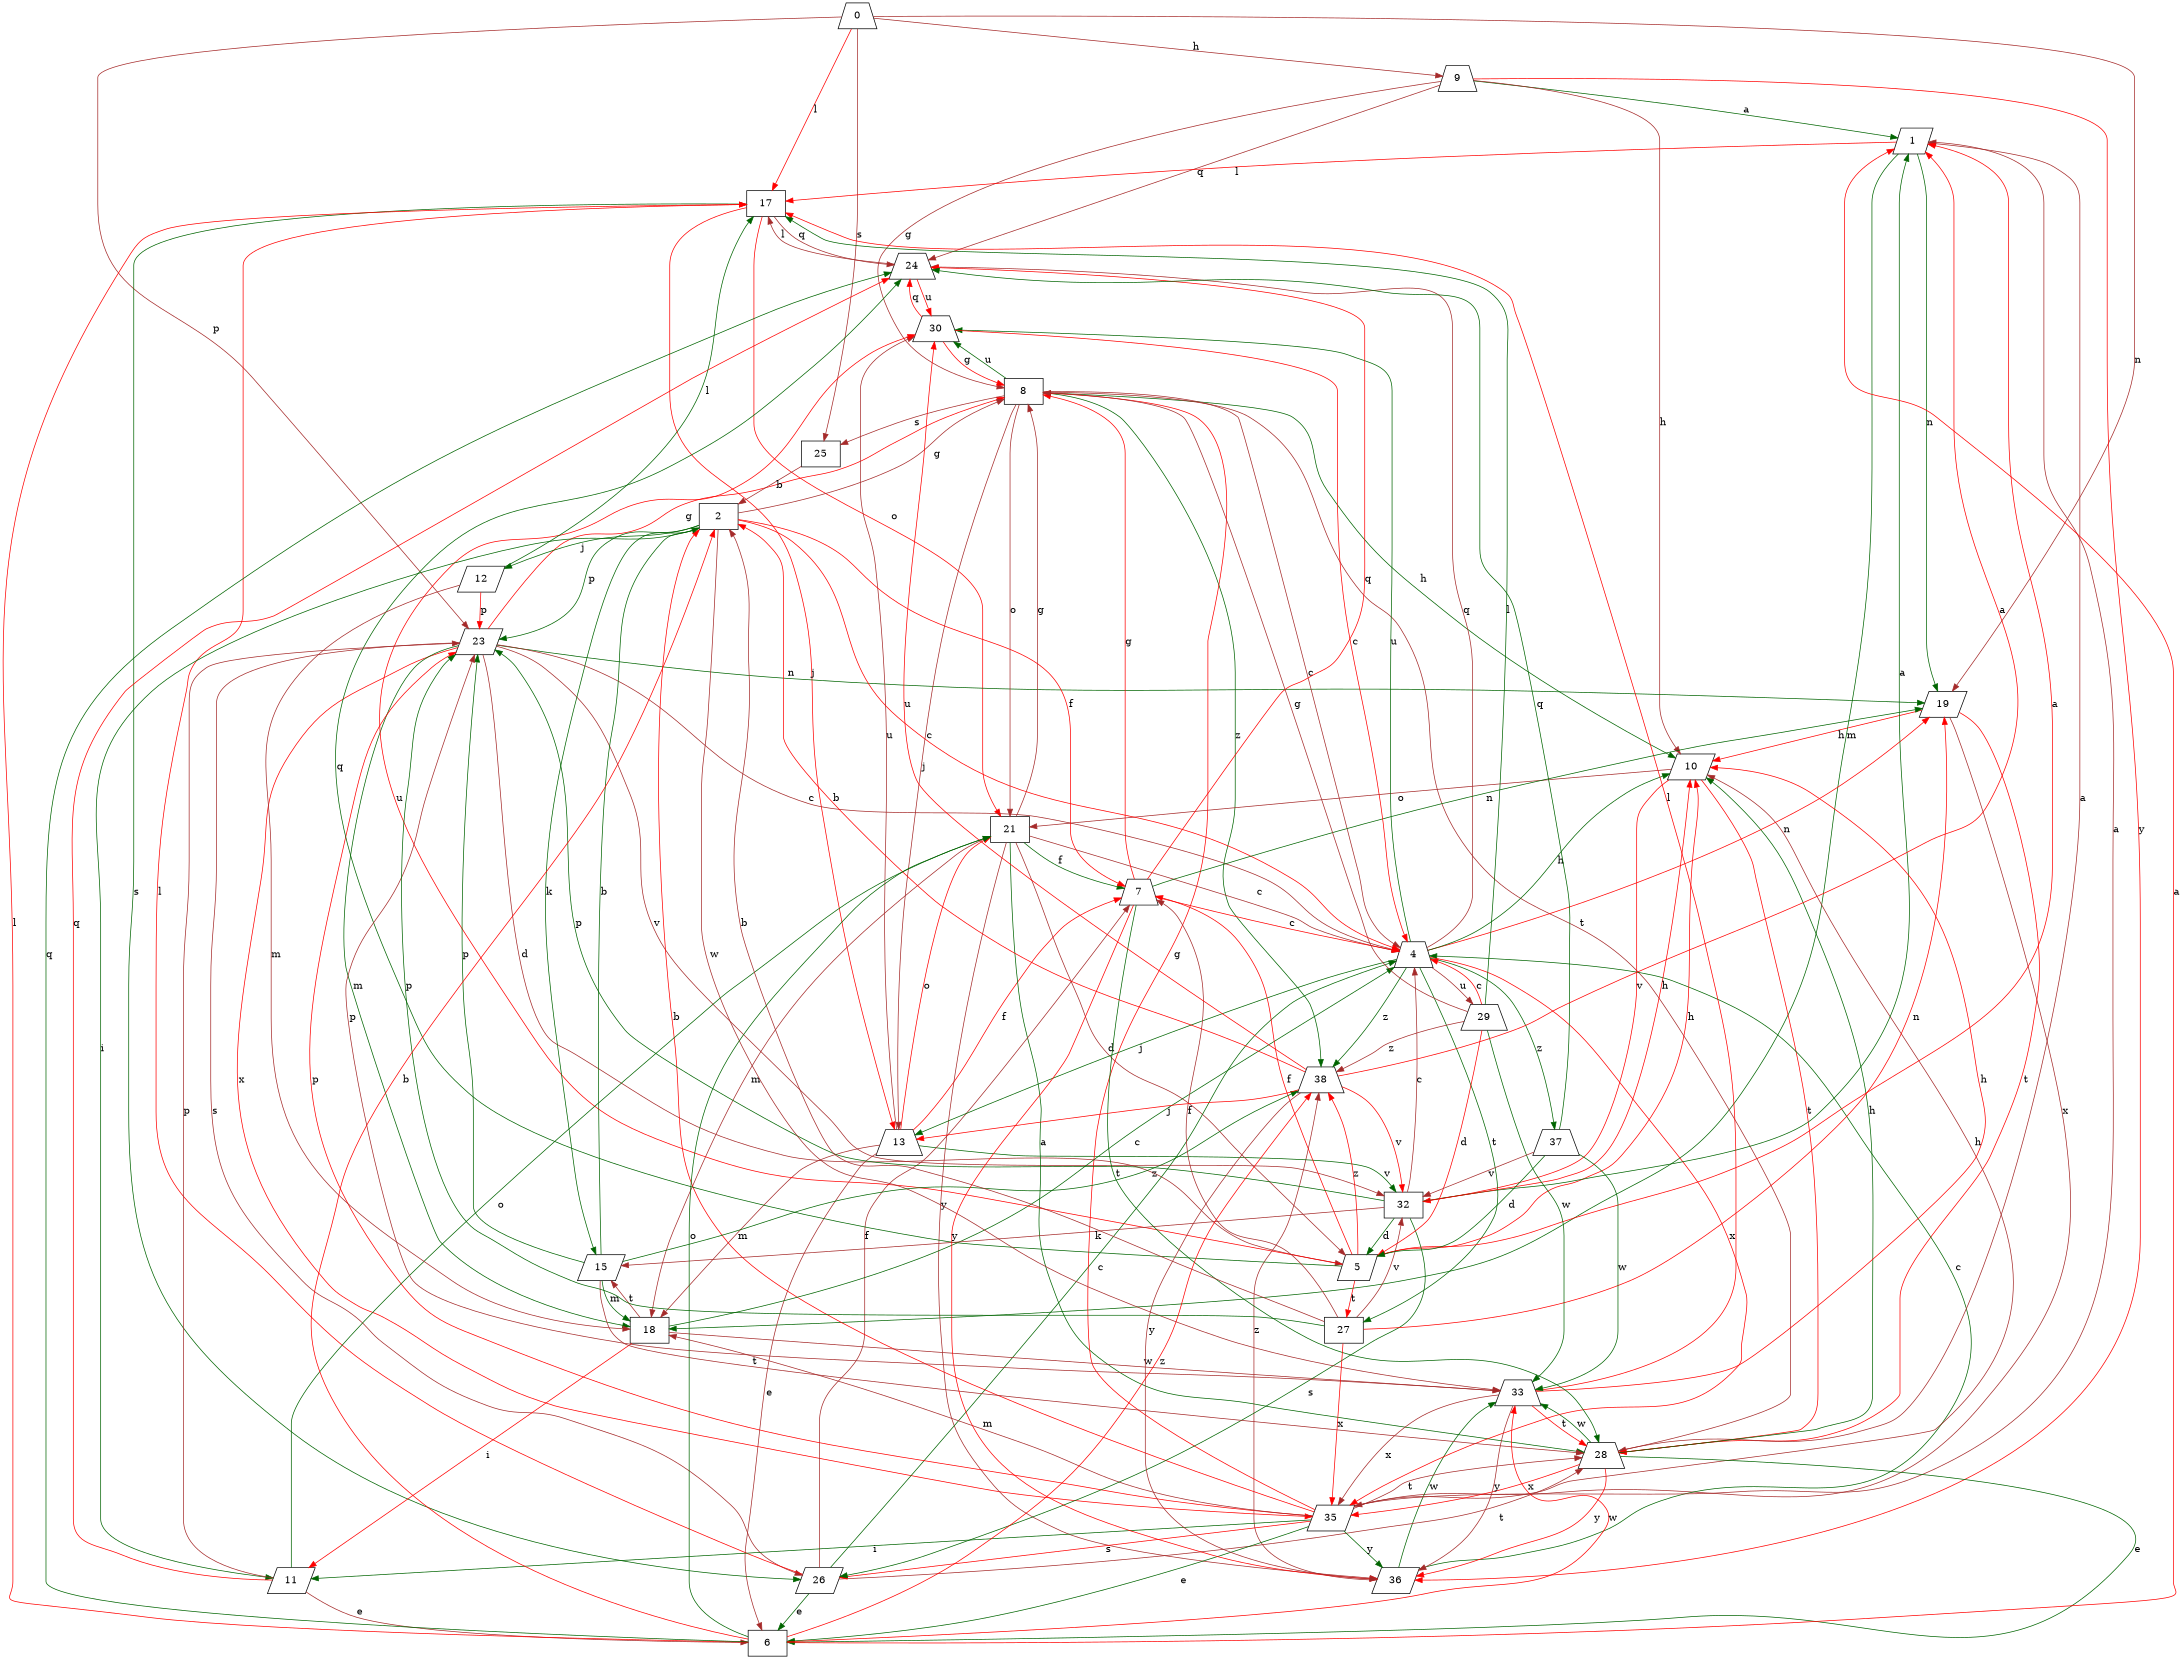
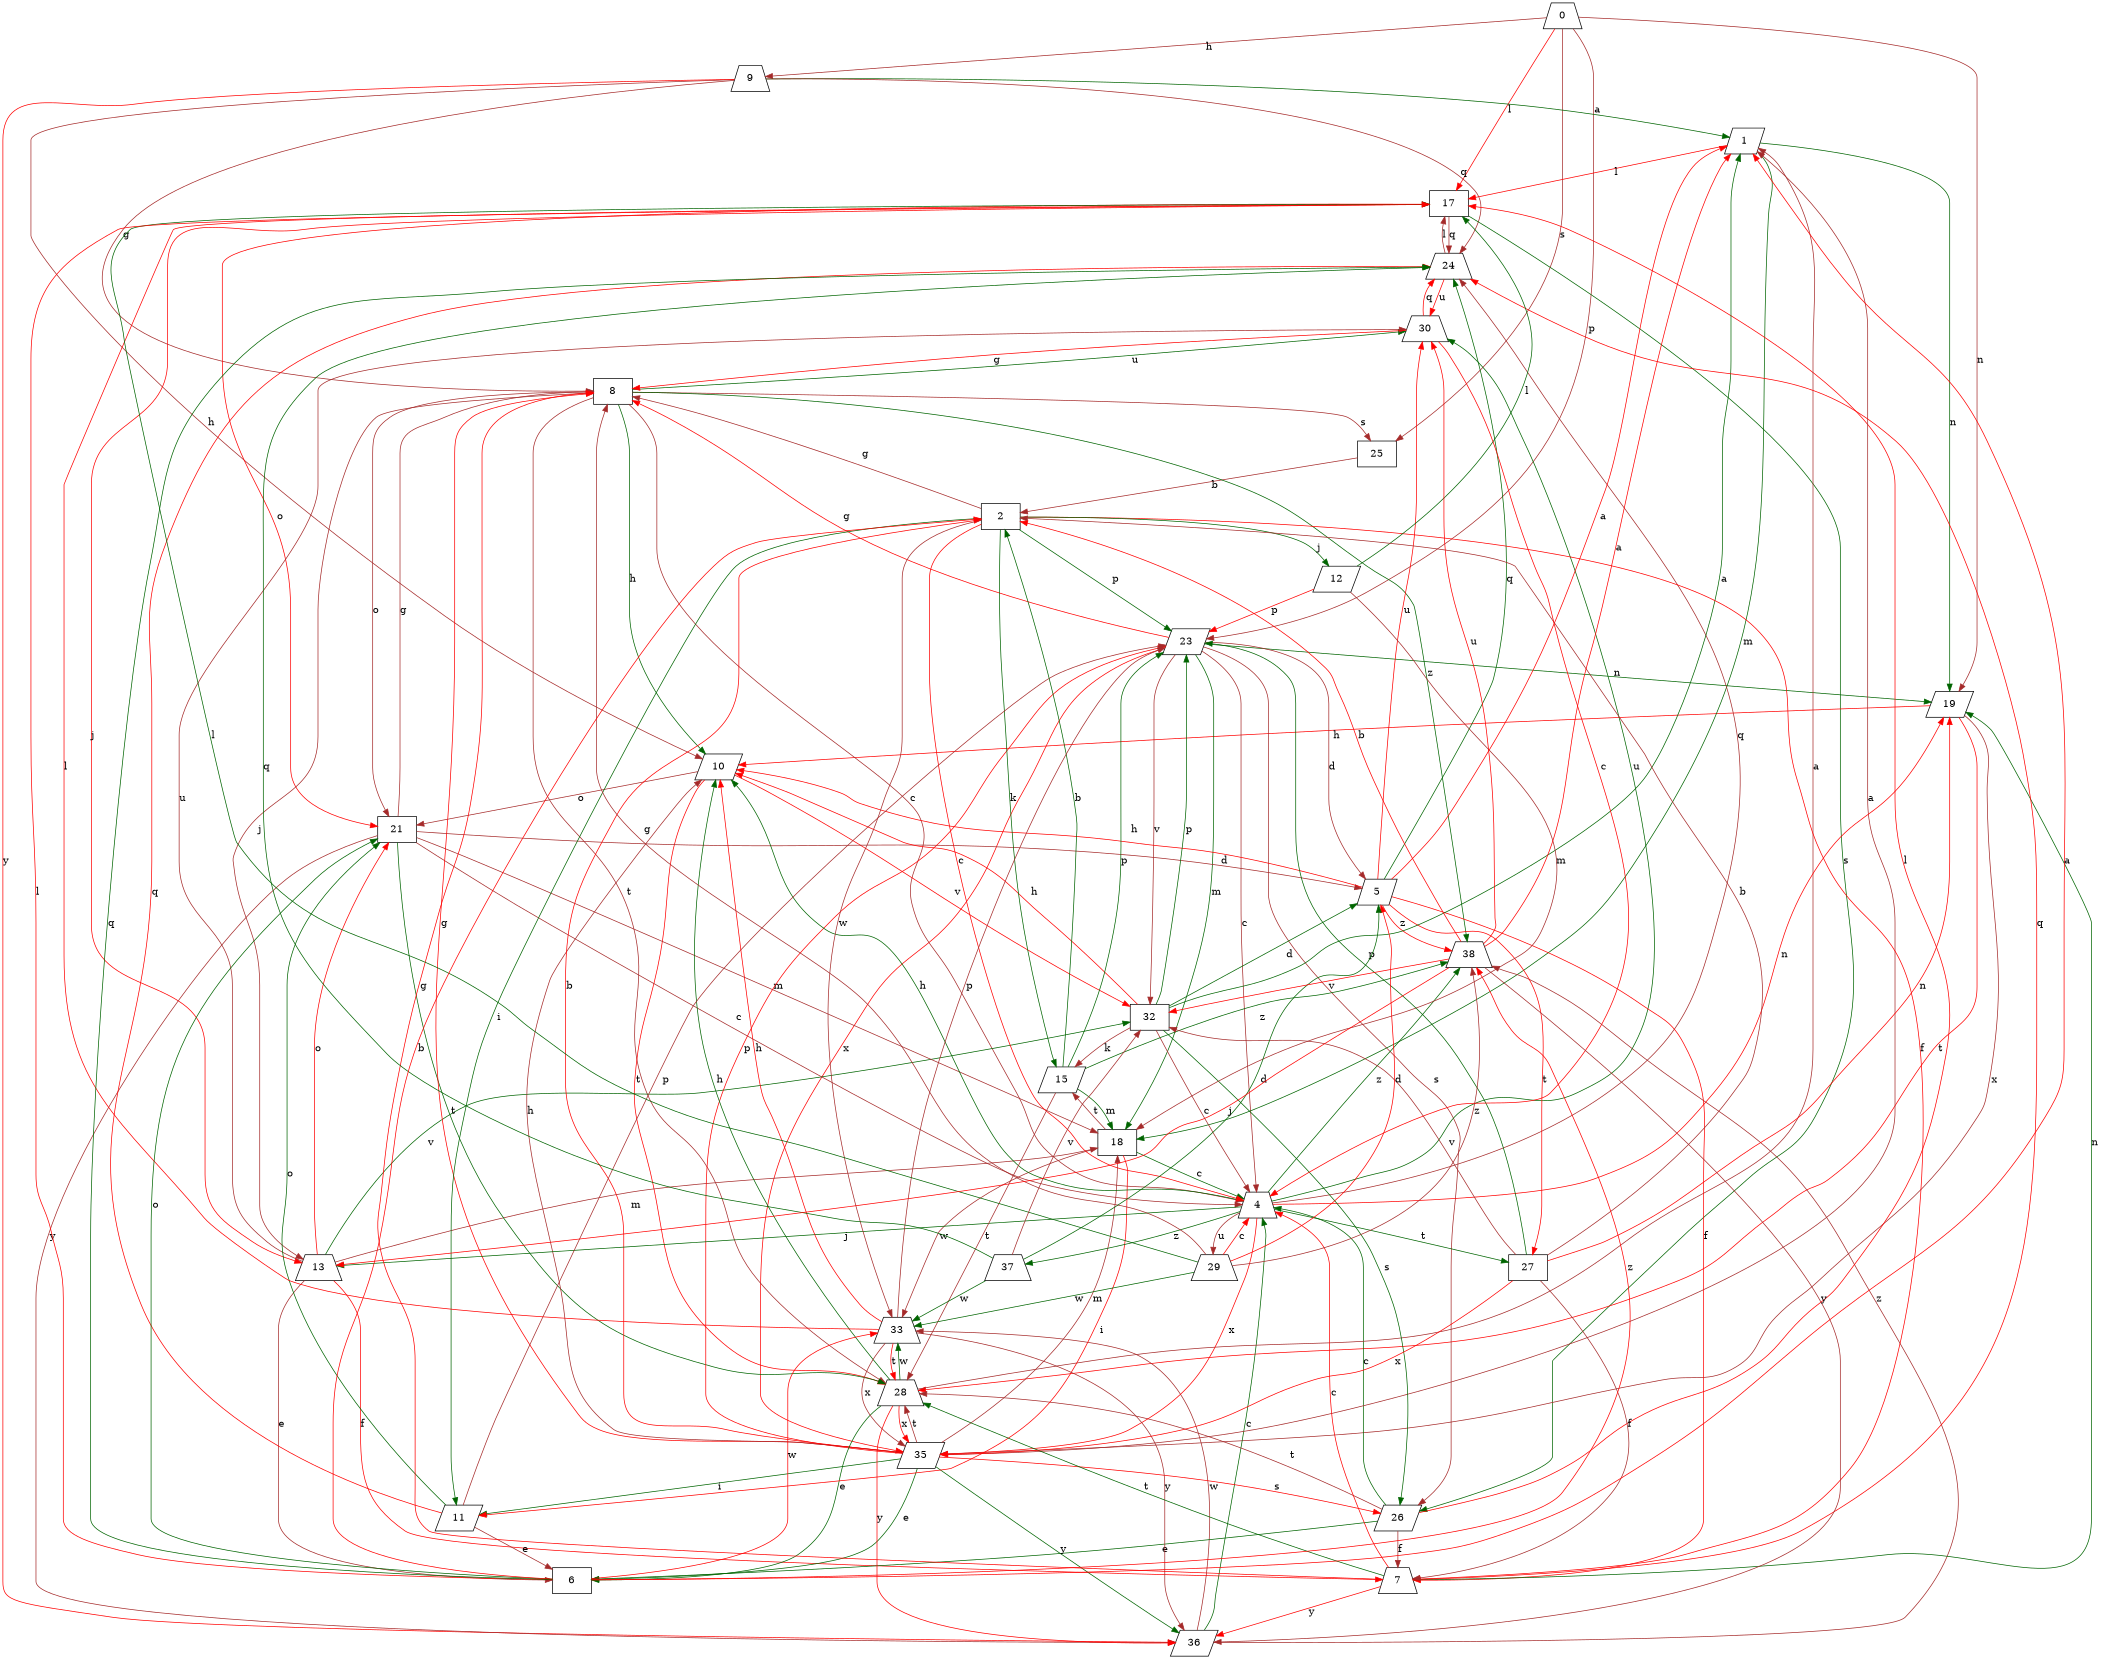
(1068, 871) -> none
(1043, 1142) -> (454, 1111)
(1430, 1483) -> (1170, 1381)
